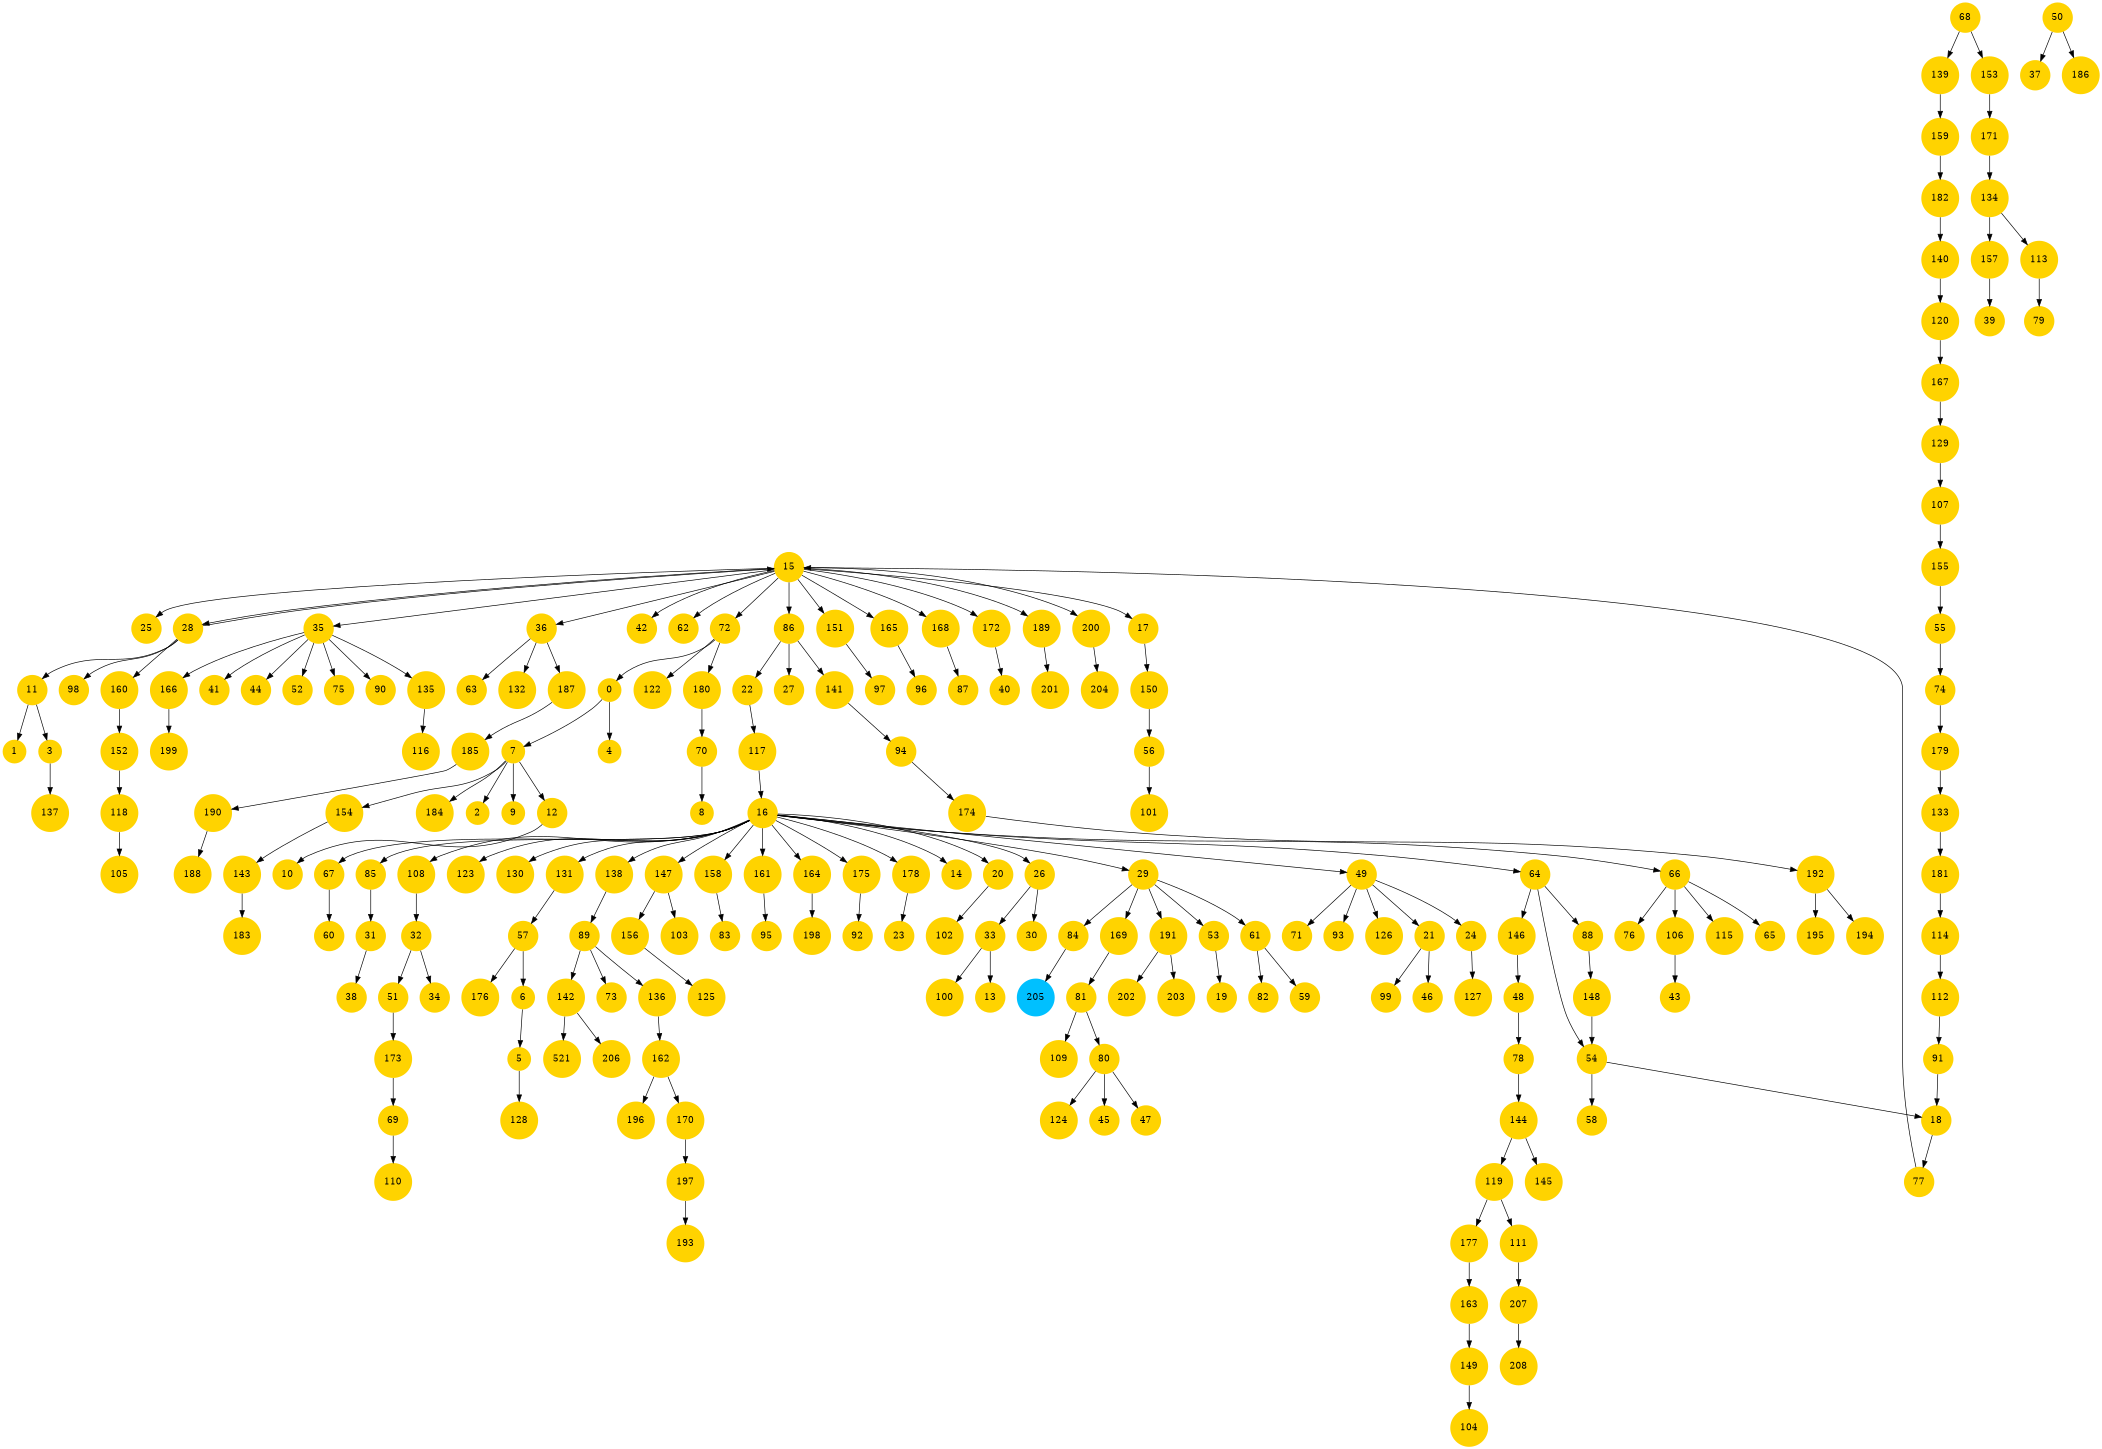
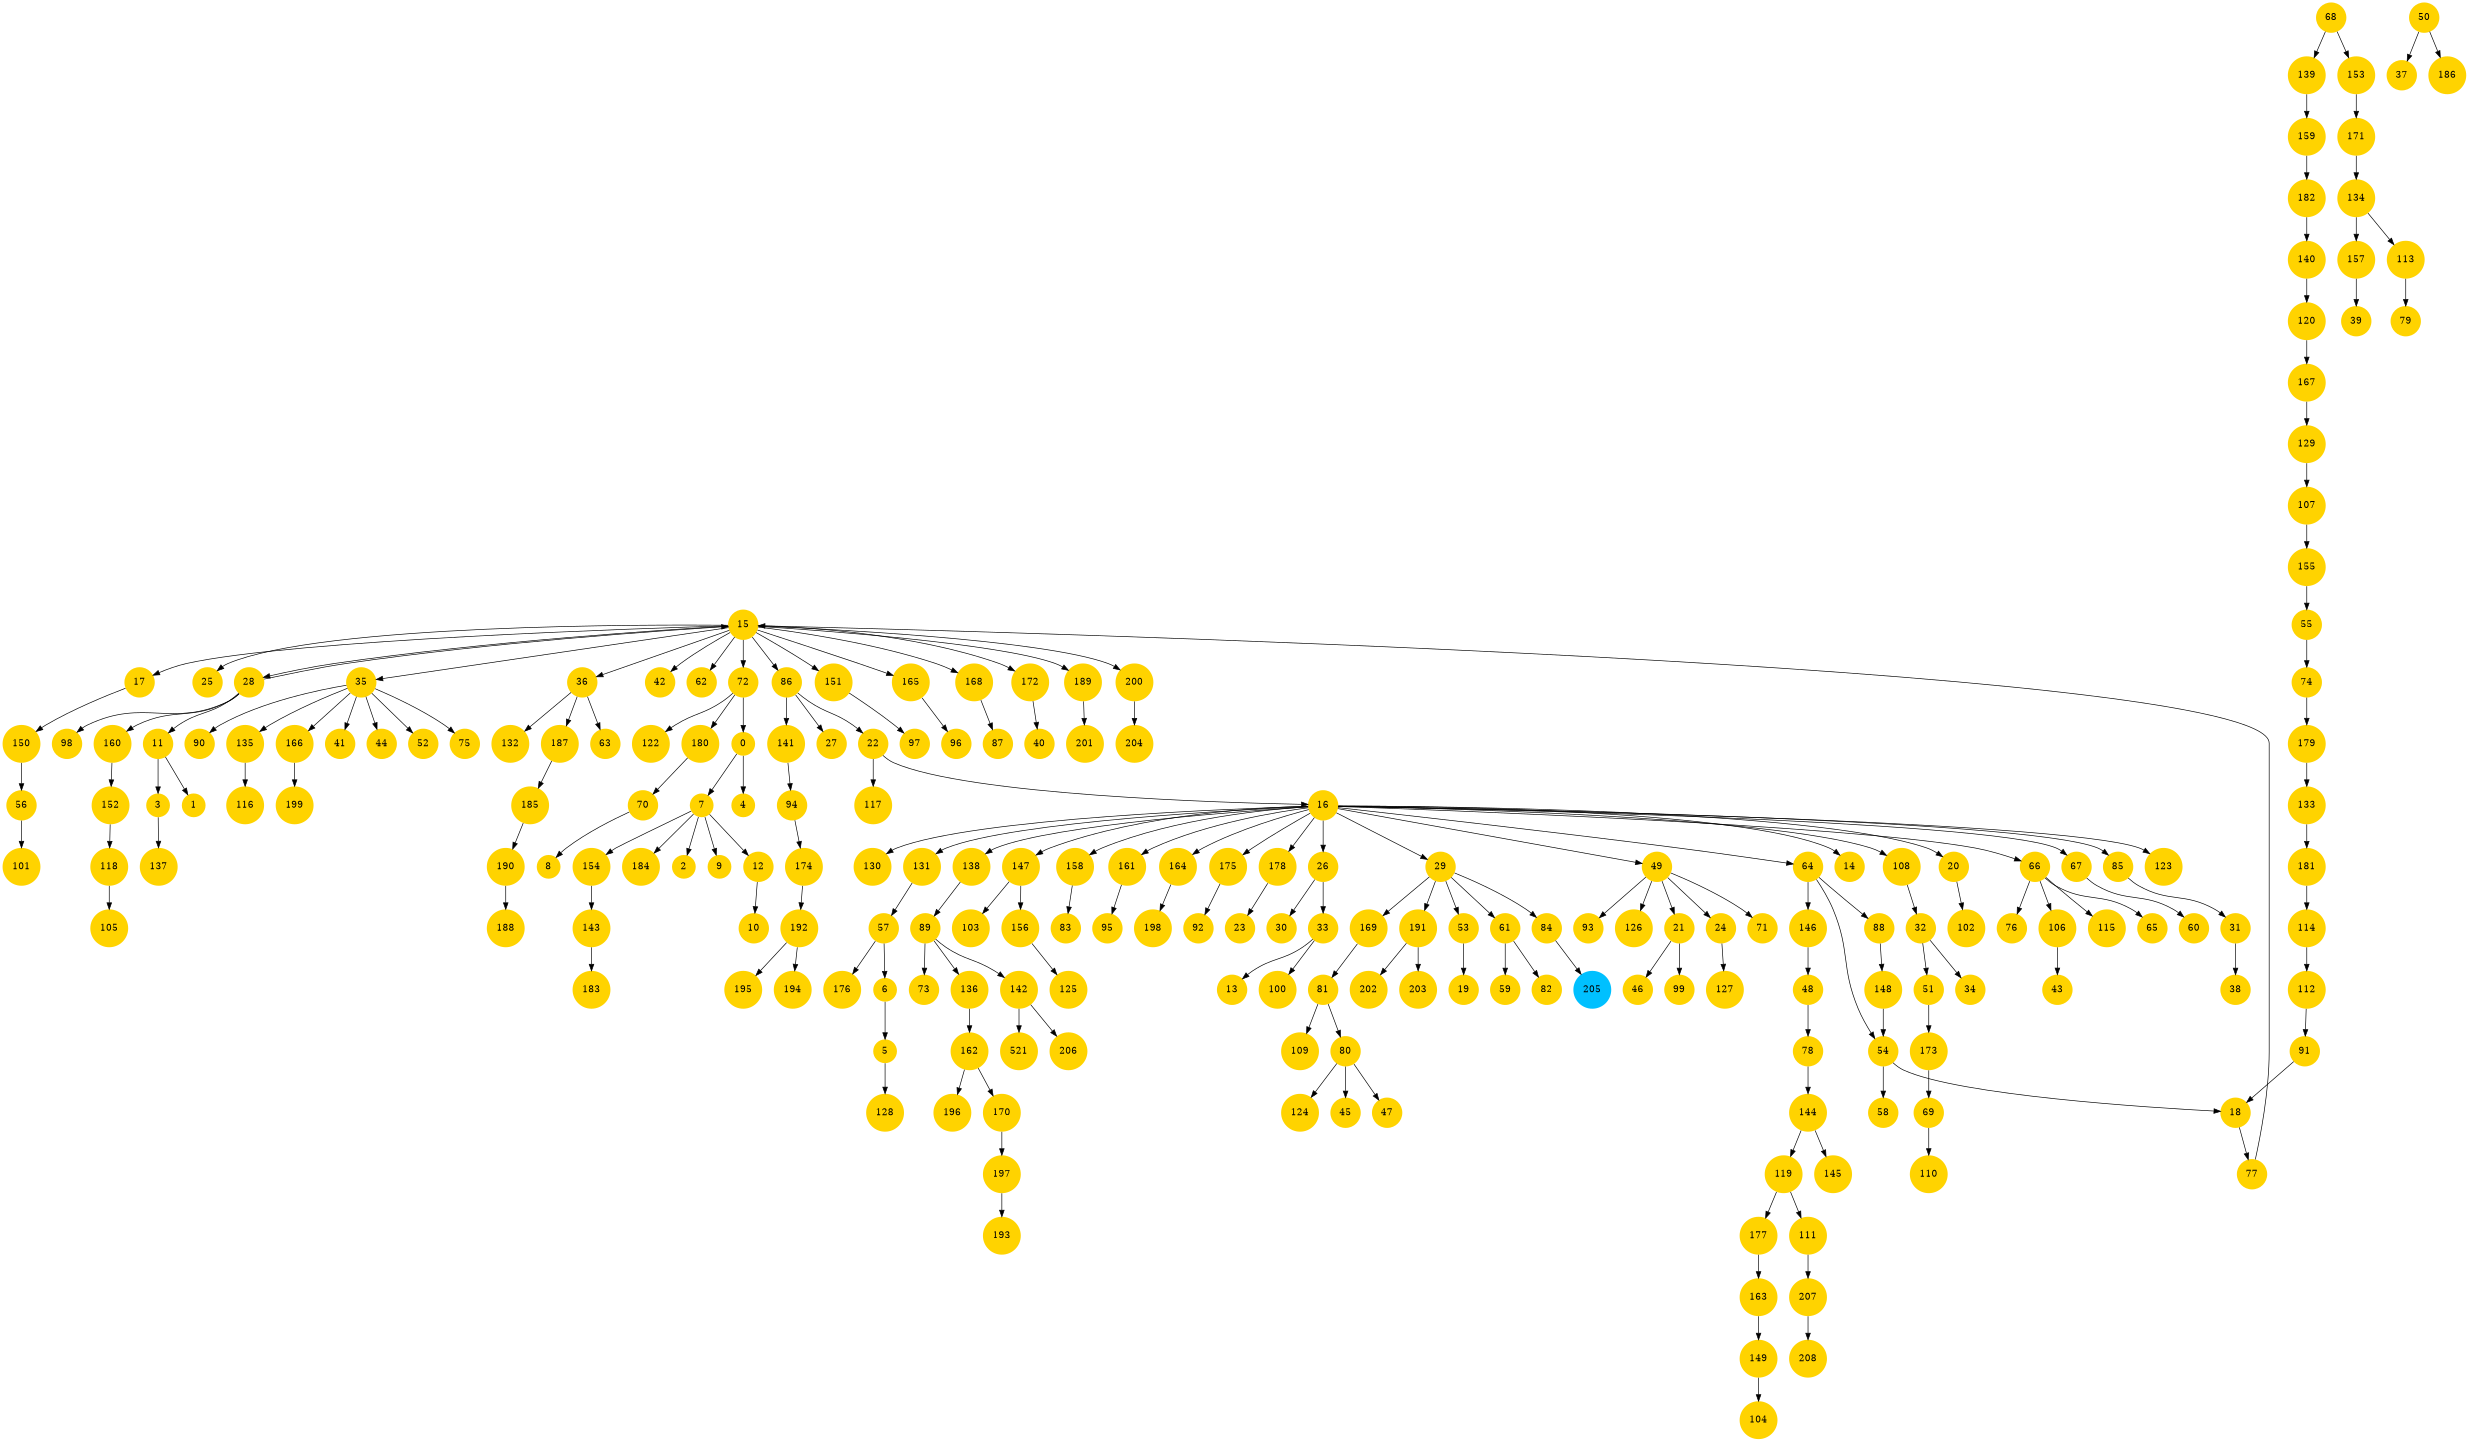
(760, 781) -> (1090, 795)
